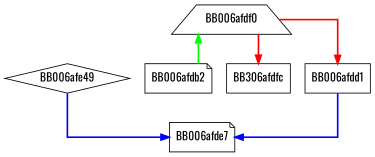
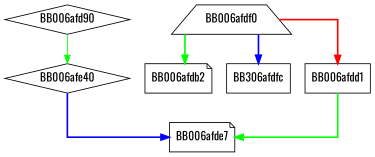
none -> (67, 20)
(258, 45) -> (258, 45)
(198, 53) -> (185, 45)
(67, 78) -> (67, 78)
(312, 137) -> (312, 137)
